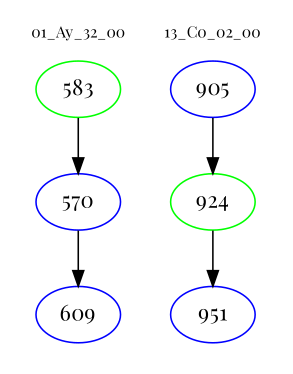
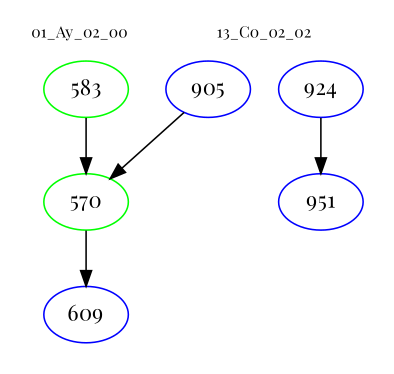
(79, 34) -> (80, 34)
(213, 34) -> (265, 34)
(213, 138) -> (164, 131)
(78, 202) -> (86, 202)
(213, 202) -> (321, 89)
